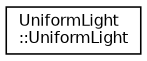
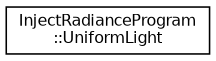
(74, 30) -> (108, 30)
